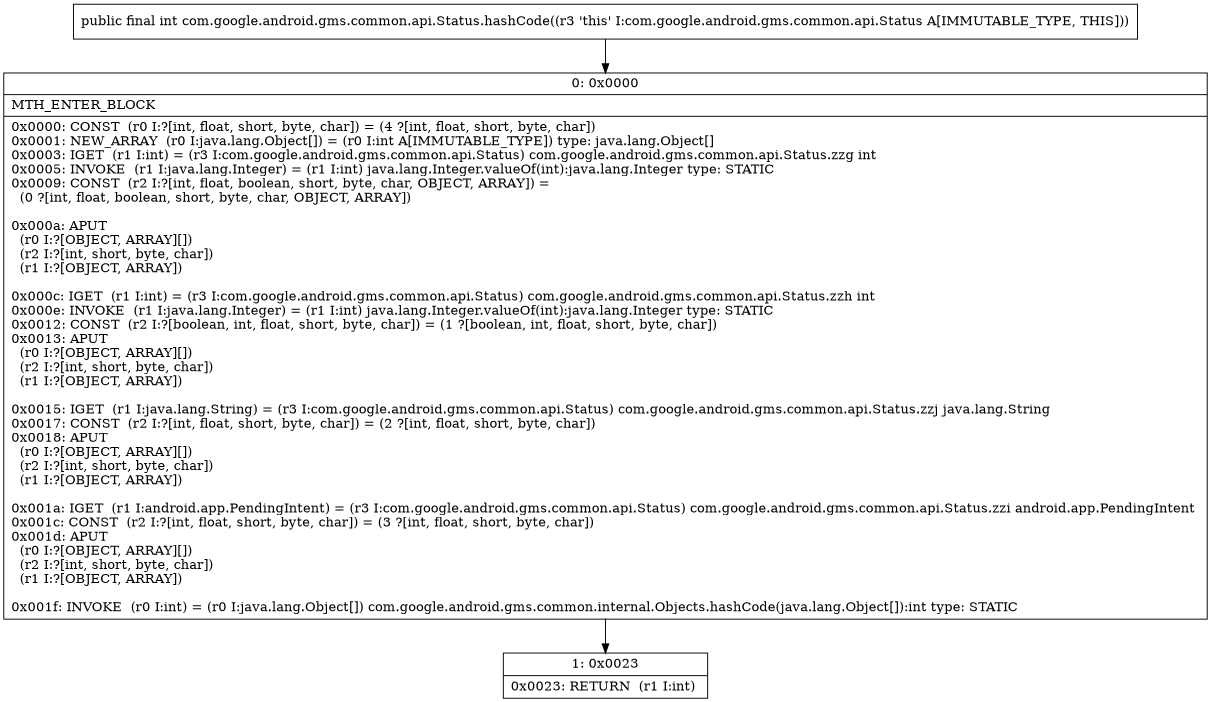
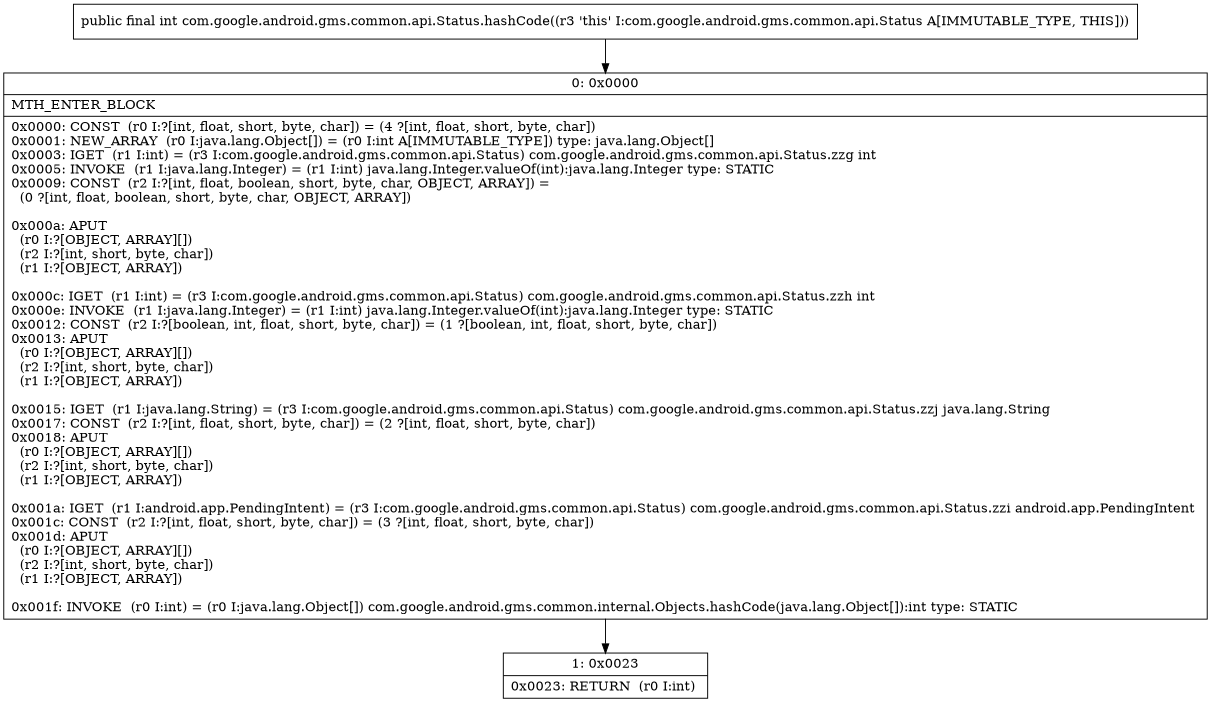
(605, 686) -> (605, 686)
